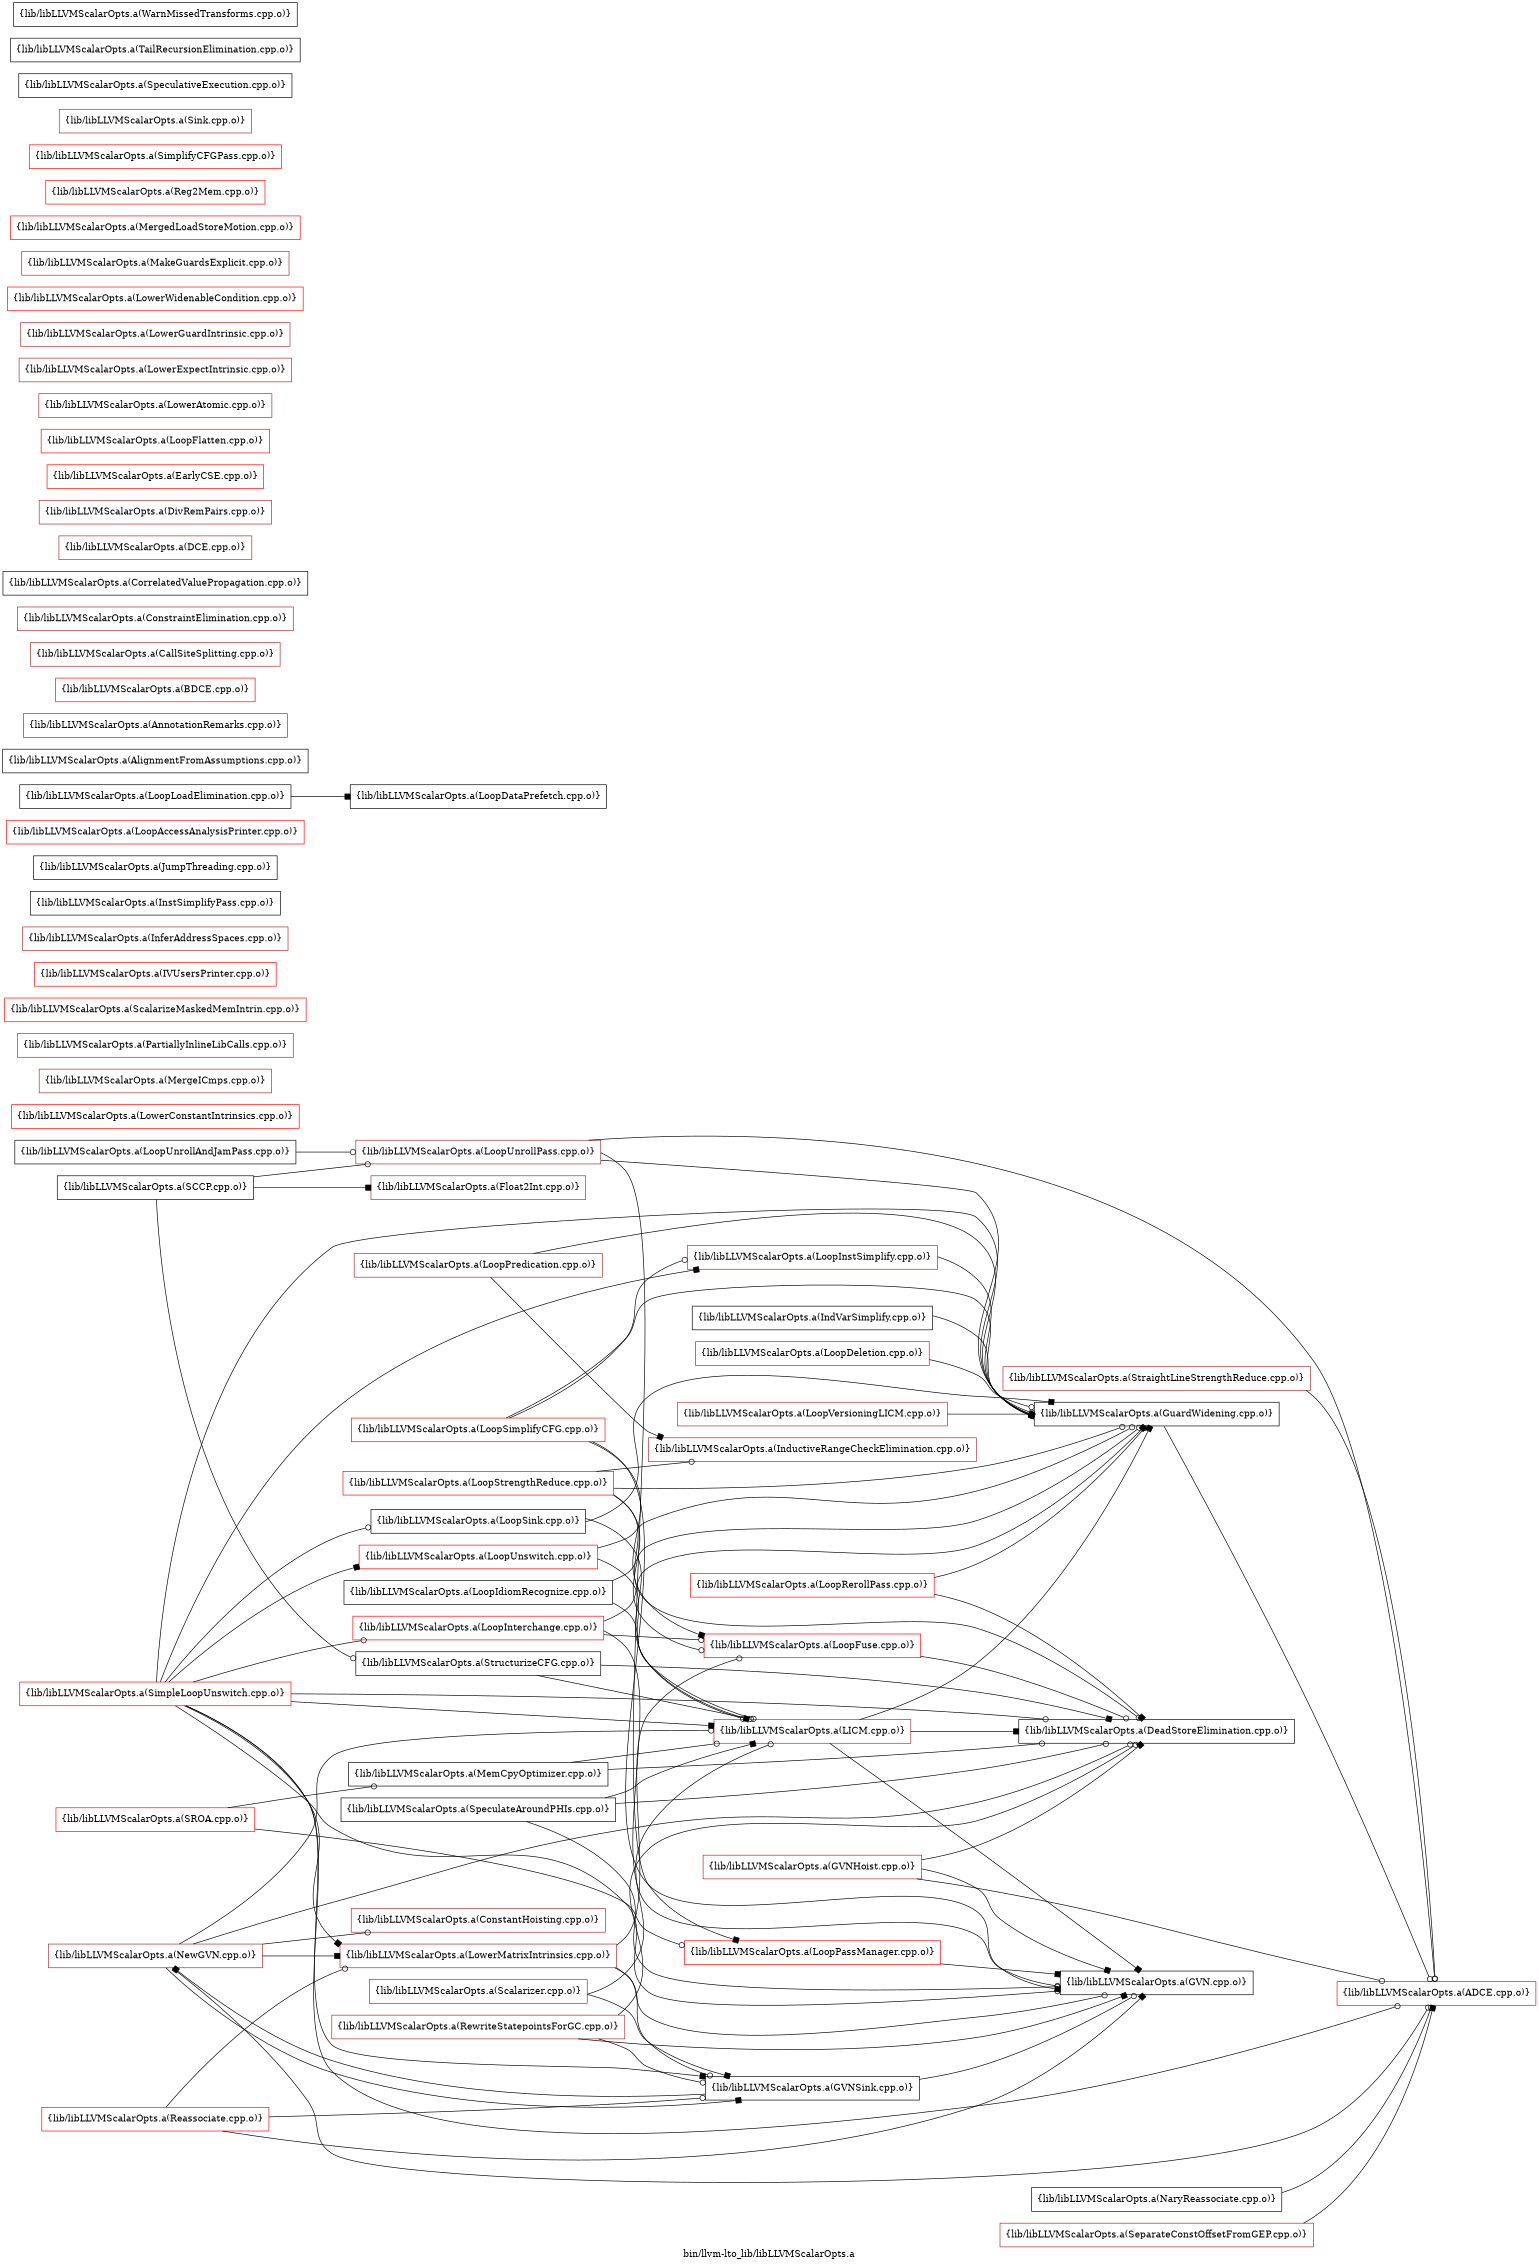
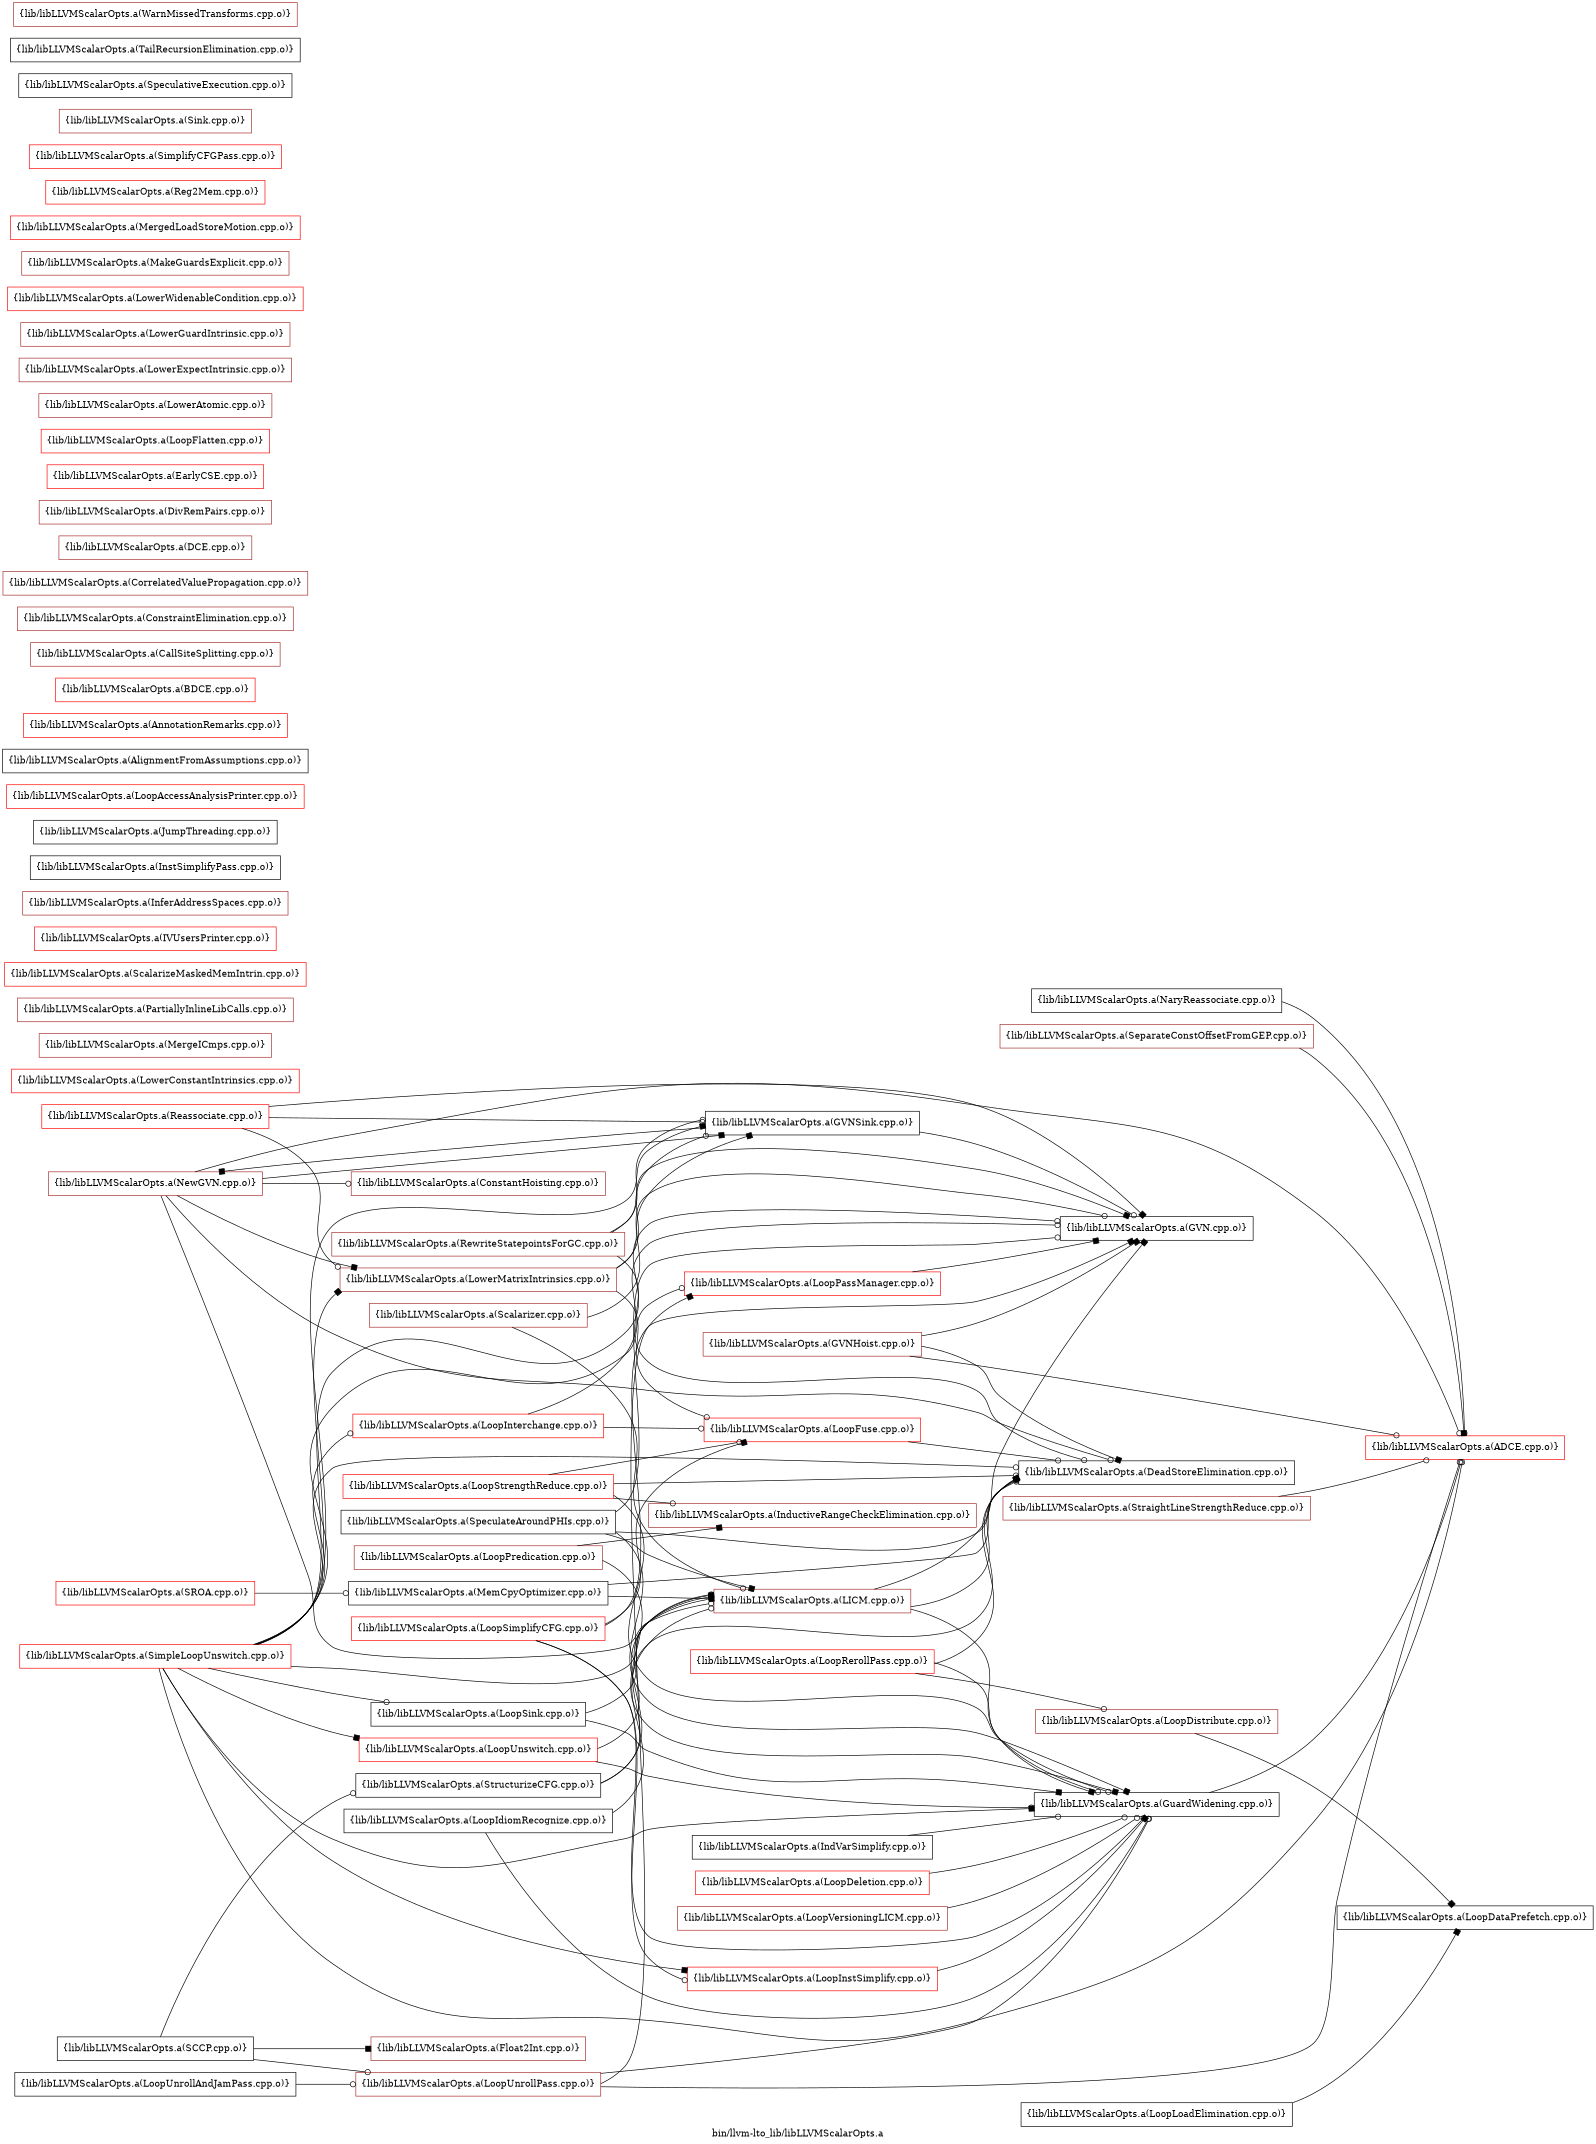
(155, 14) -> (155, 14)
(155, 583) -> (155, 583)
(875, 1554) -> (797, 1729)
none -> (1157, 1722)
(489, 1862) -> (384, 1376)
